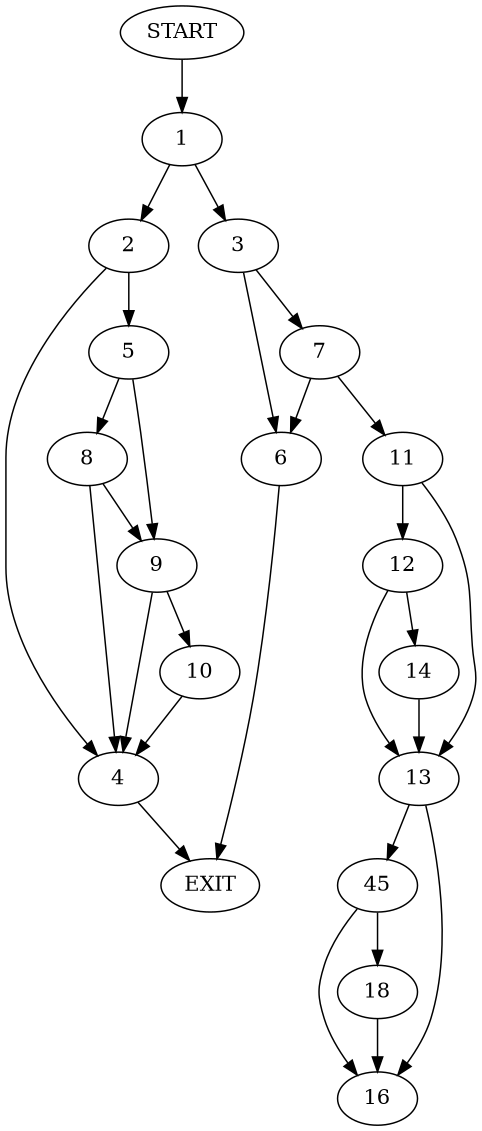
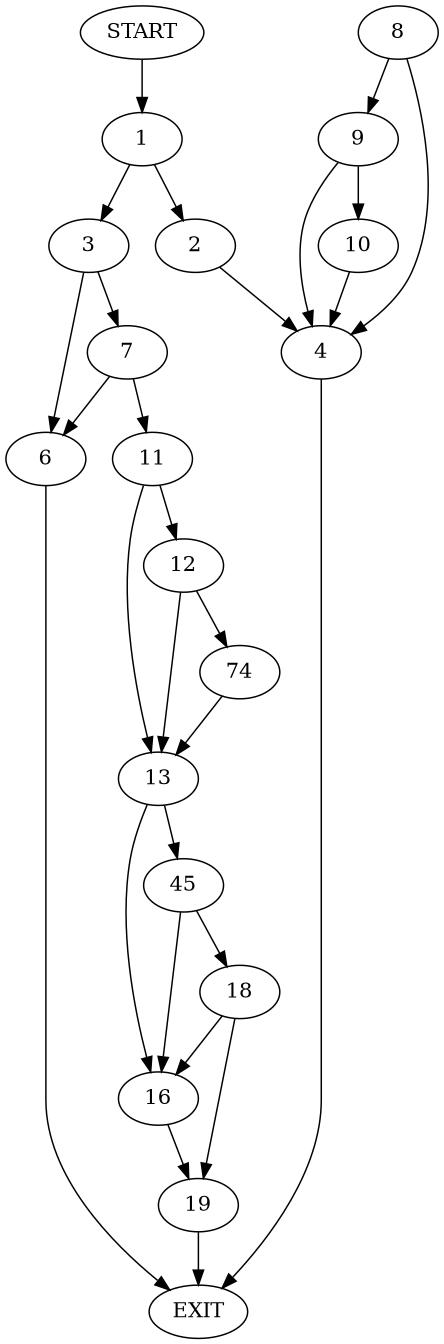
(129, 352) -> none
(419, 672) -> (240, 672)
none -> (198, 1205)
